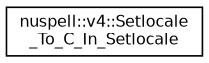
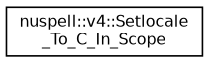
(104, 32) -> (104, 32)
